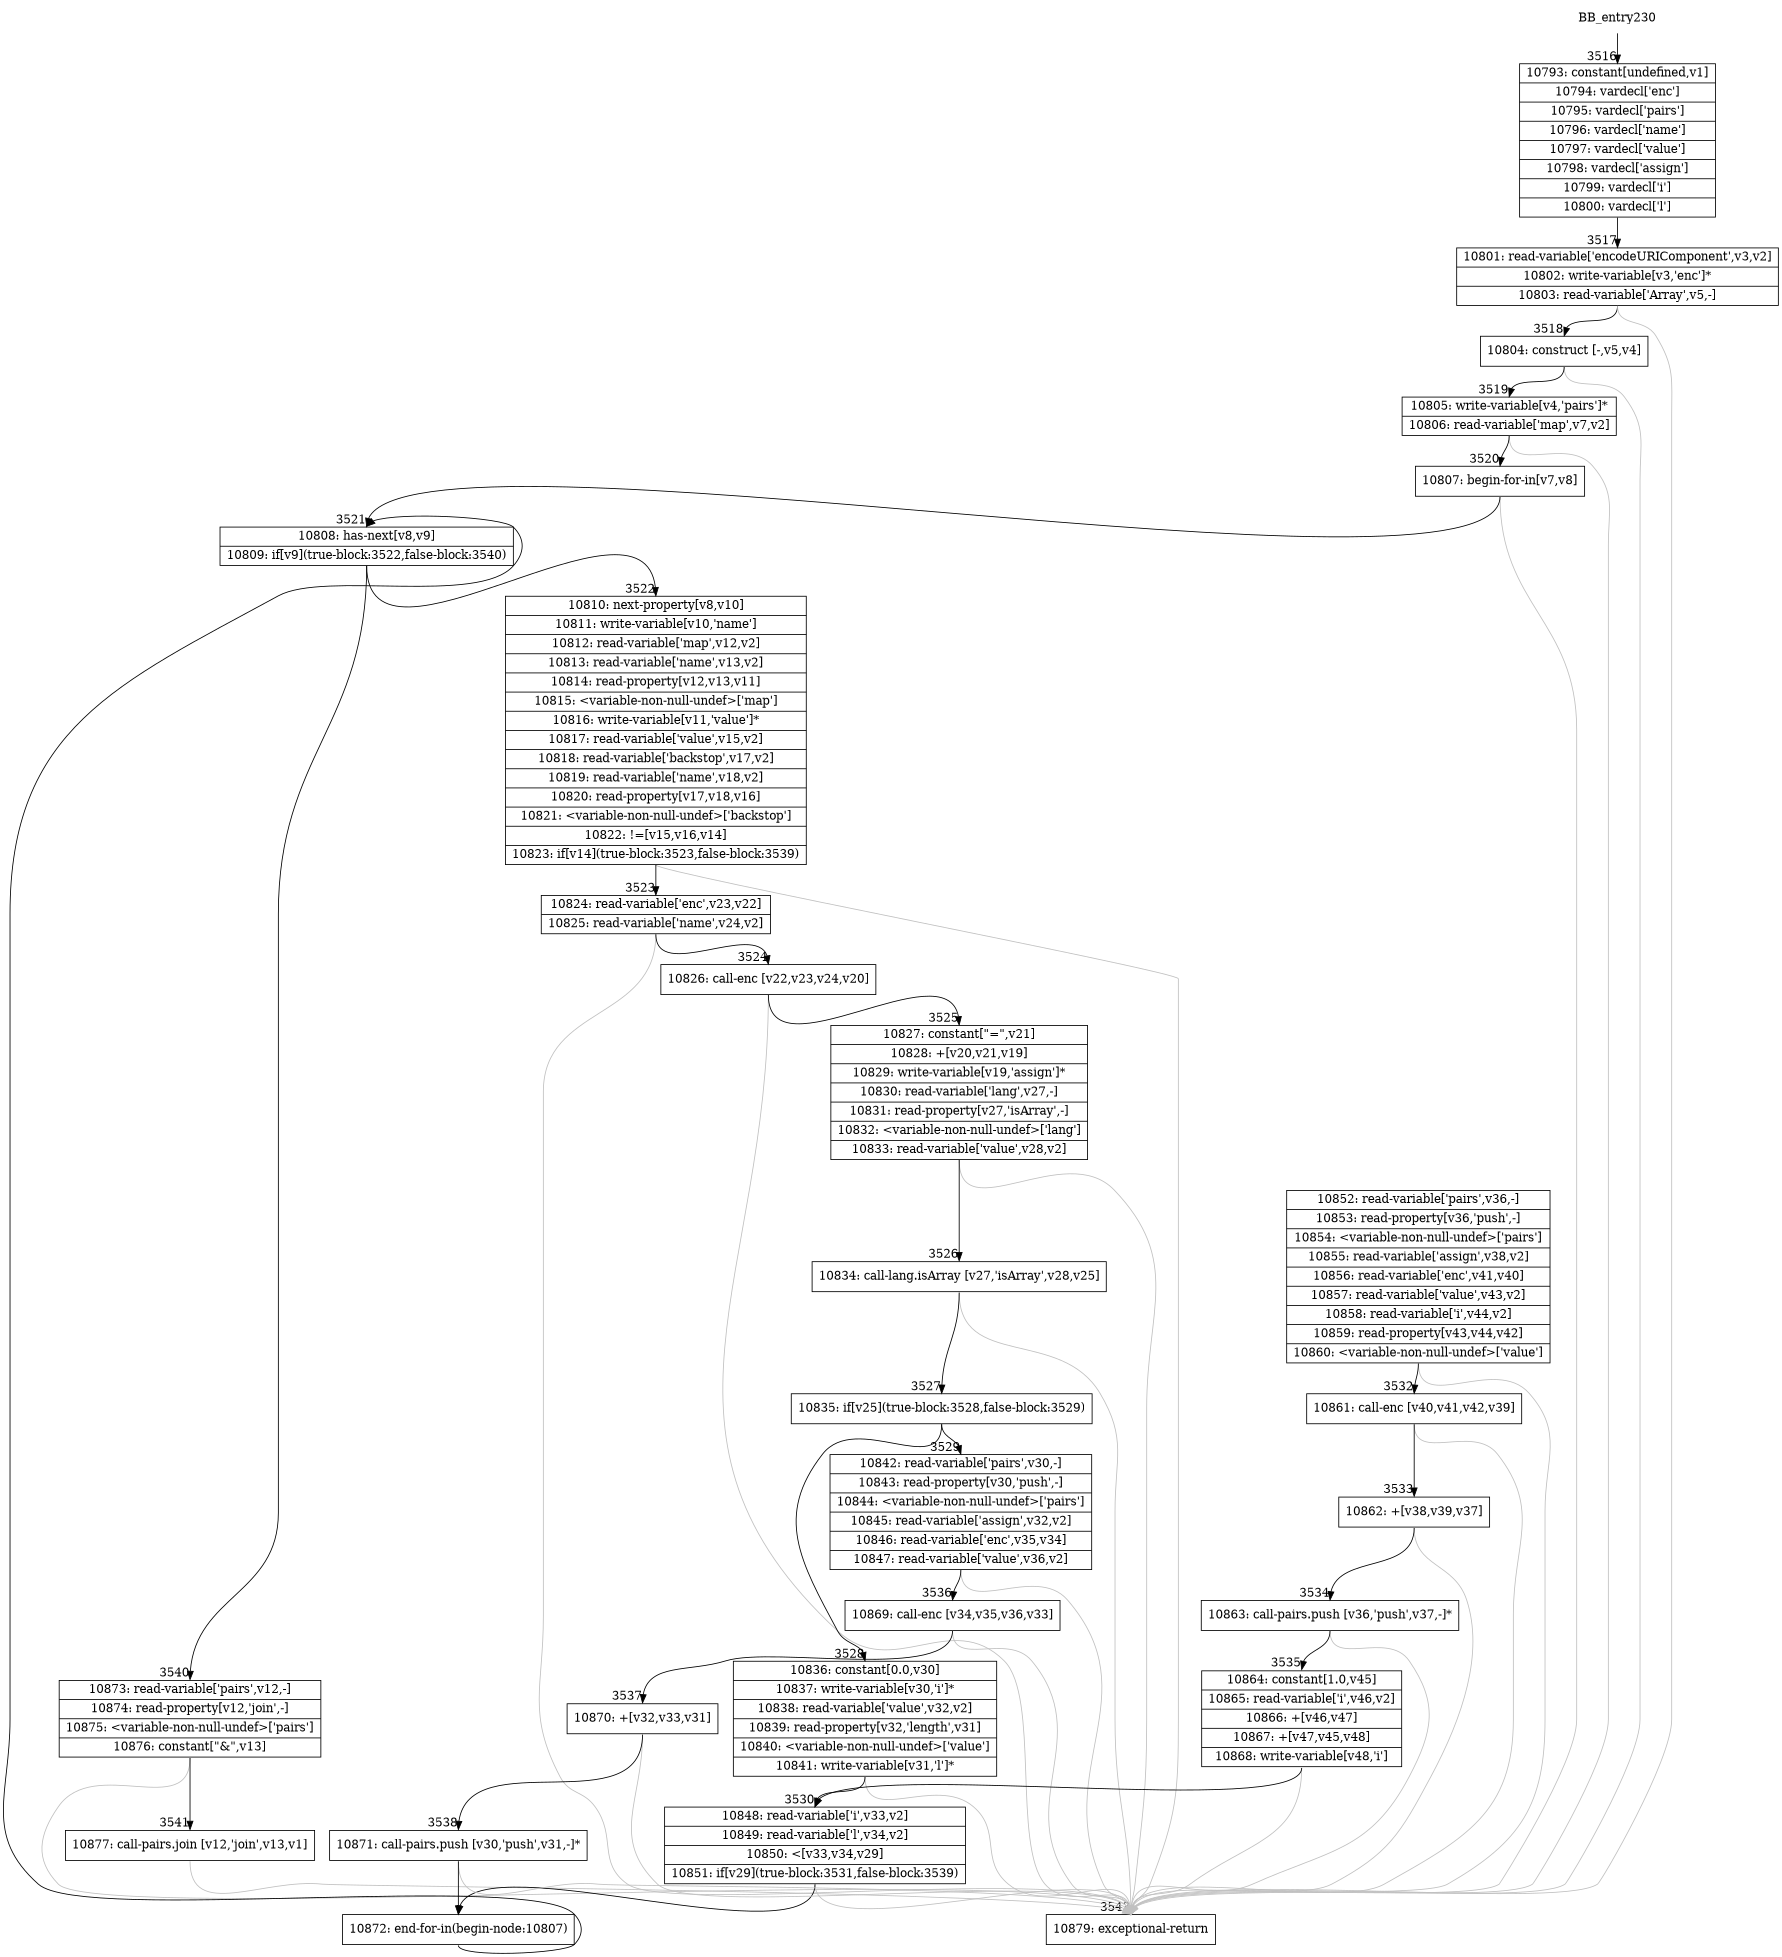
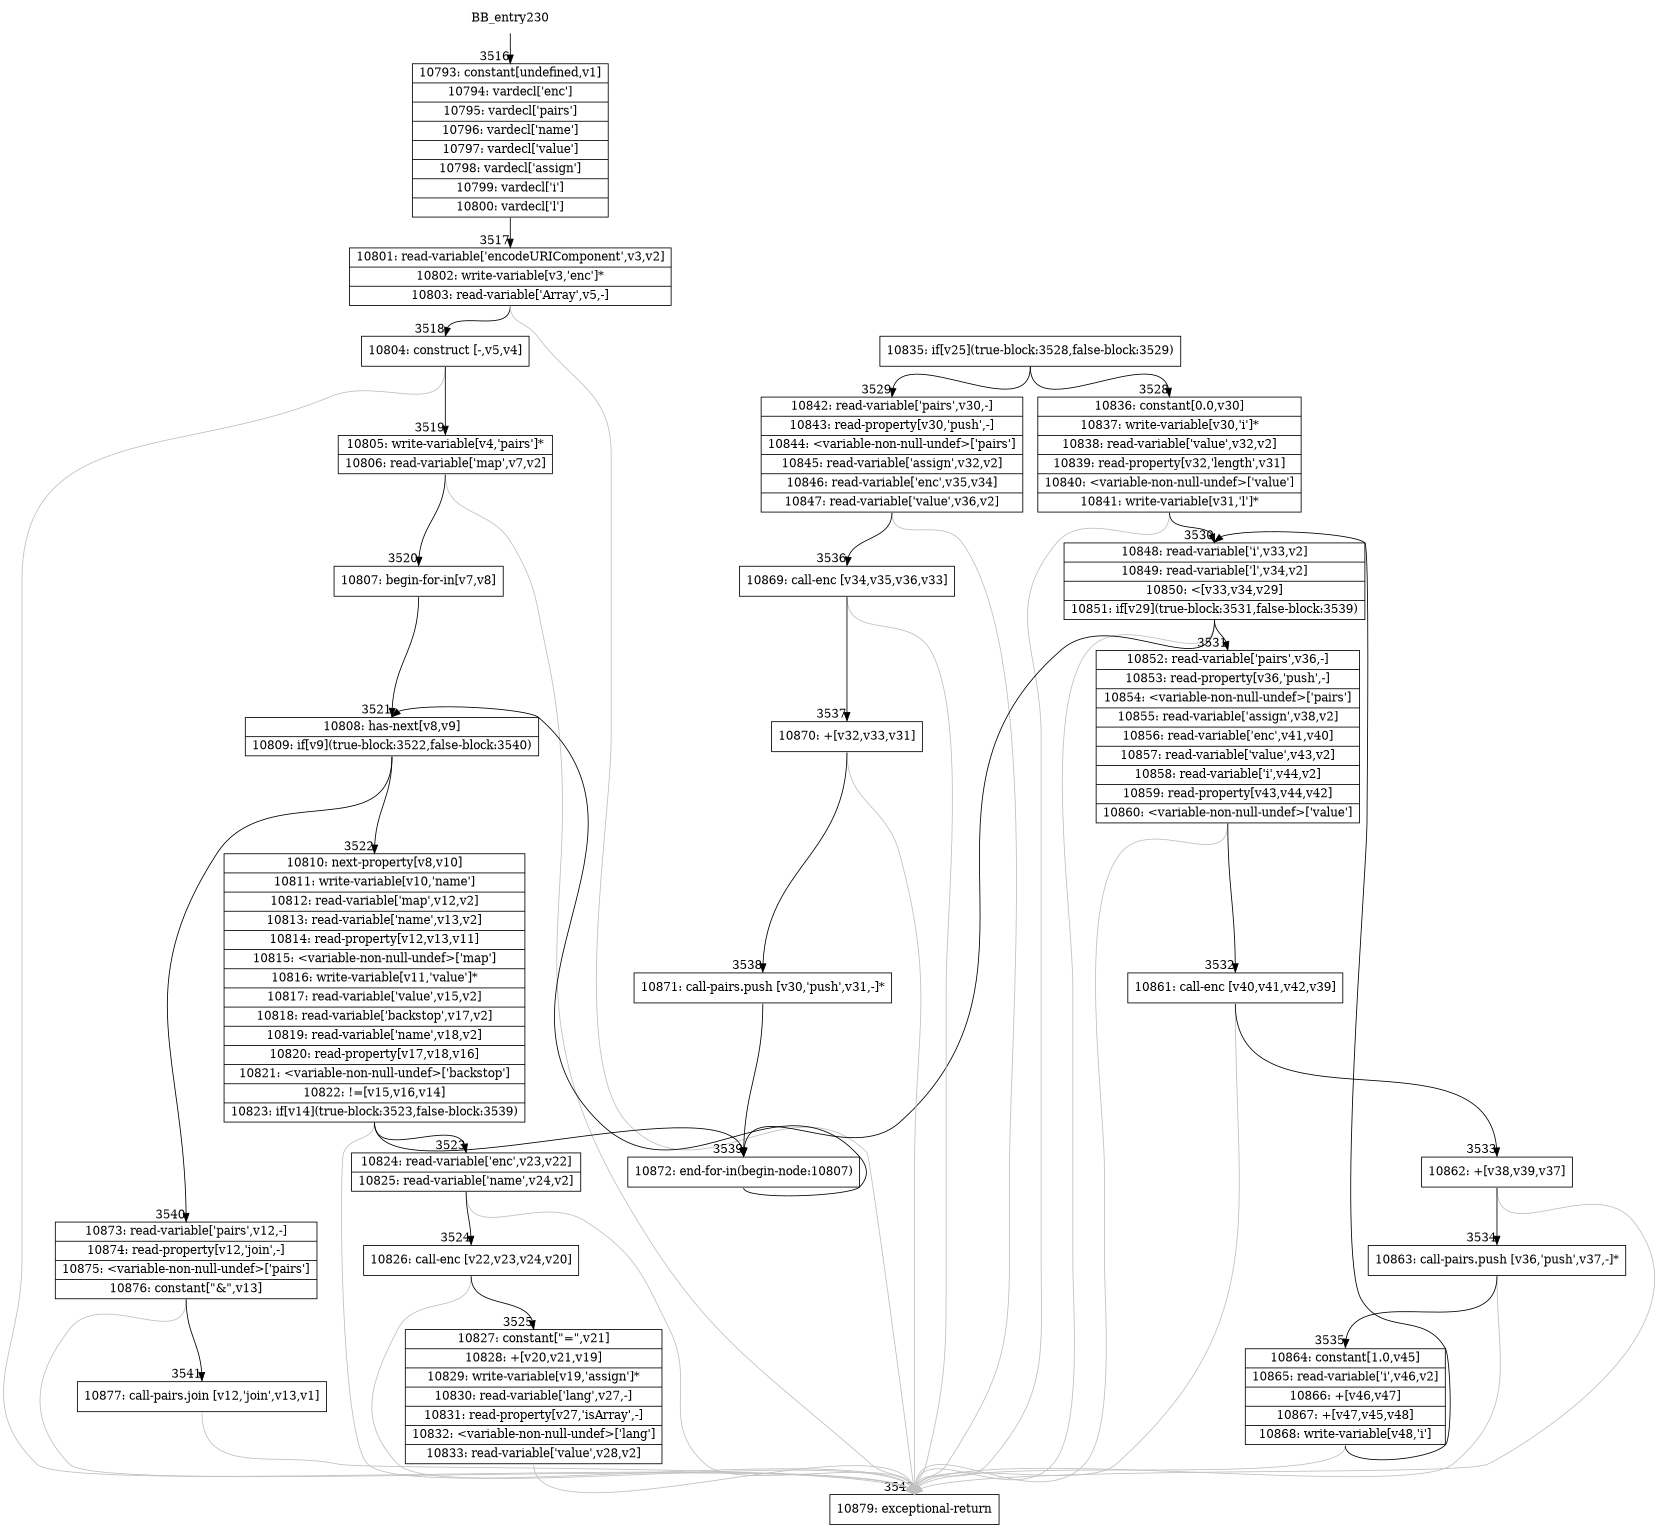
none -> (1218, 632)
none -> (555, 1140)
(959, 1277) -> none
(1577, 1375) -> none
(781, 1887) -> none
